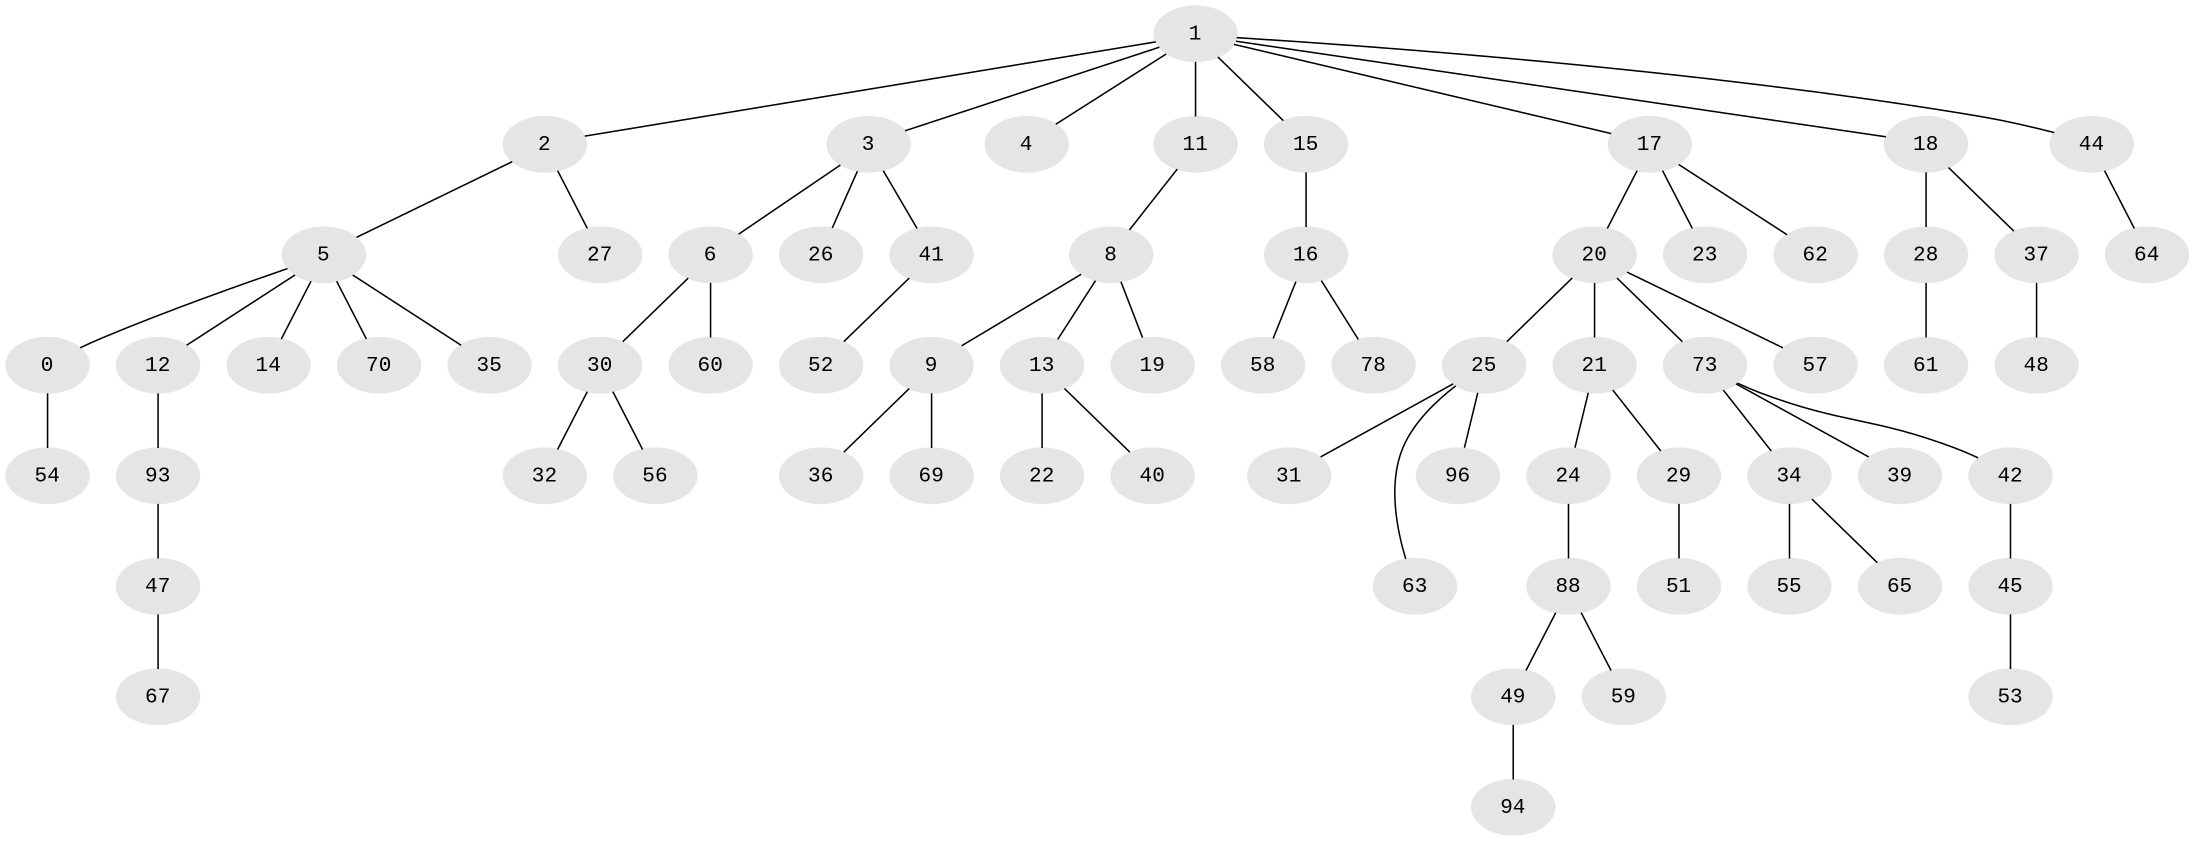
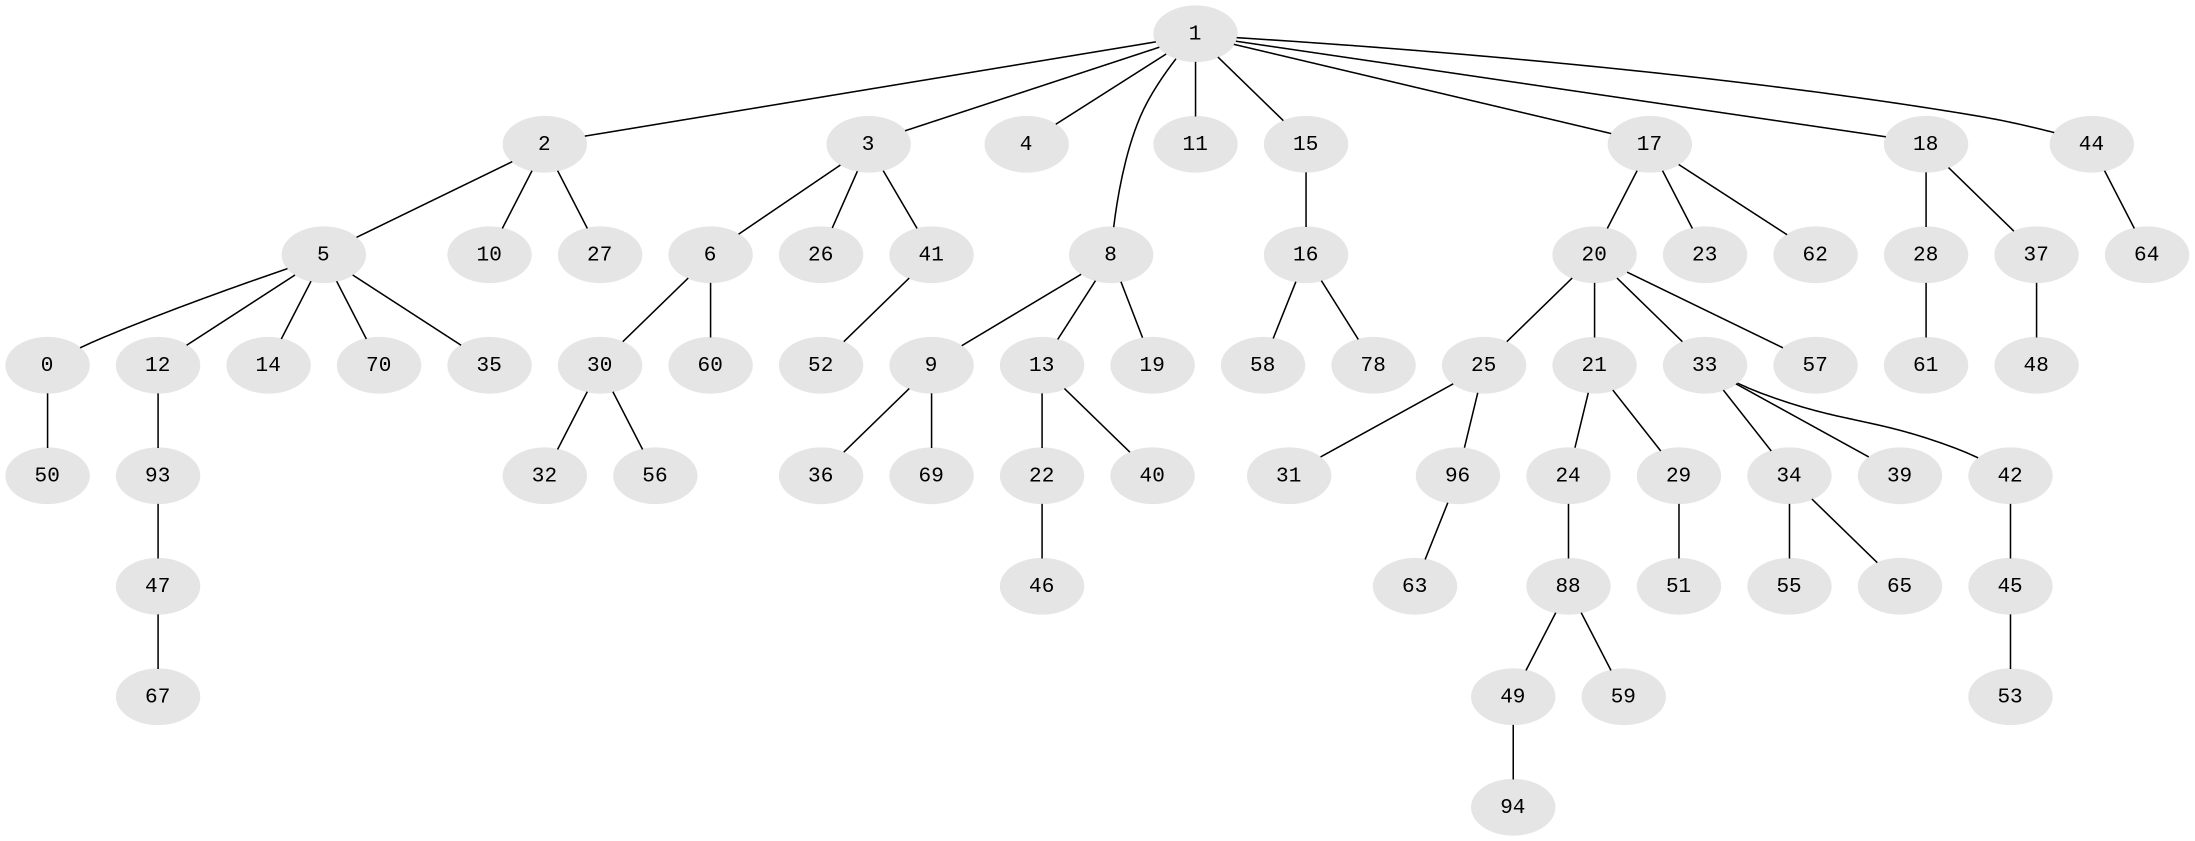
(1153, 200) -> (1132, 138)
none -> (490, 255)
(1705, 365) -> (1705, 365)
(1398, 463) -> (1436, 531)
(48, 476) -> (48, 476)
none -> (1042, 586)
